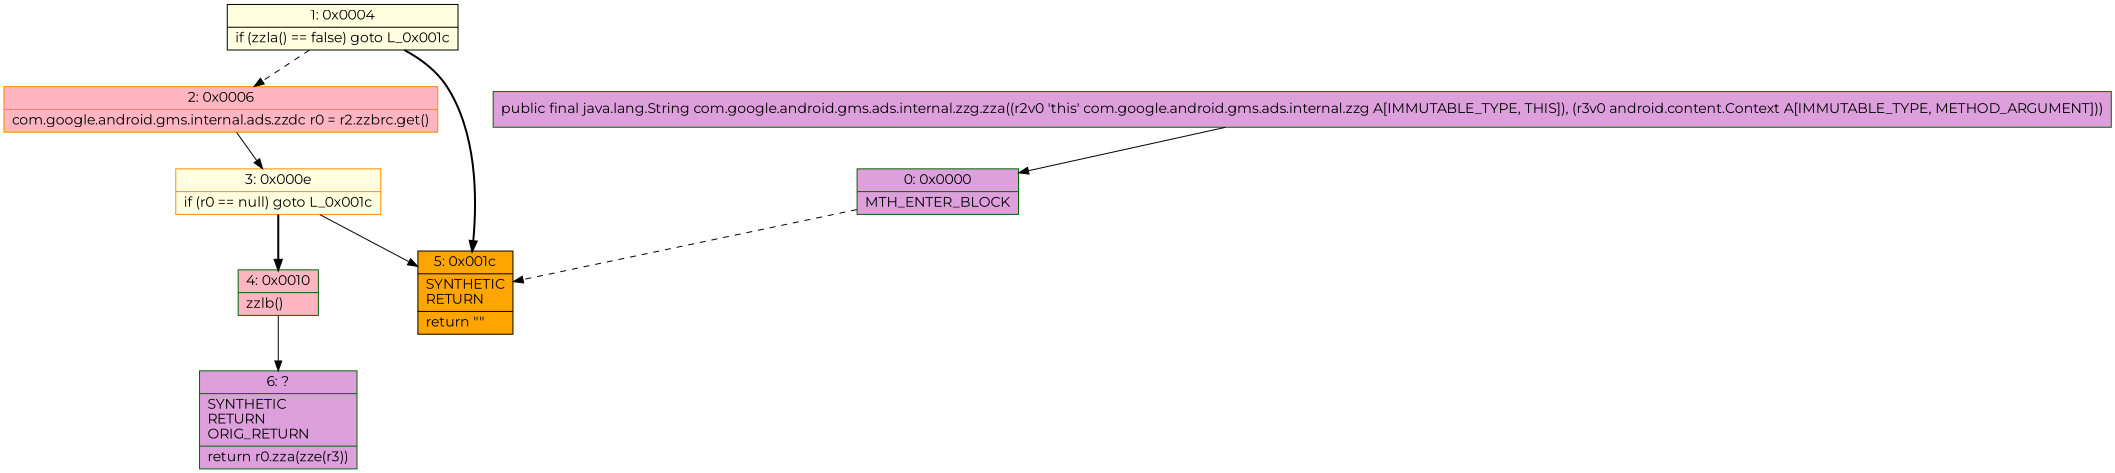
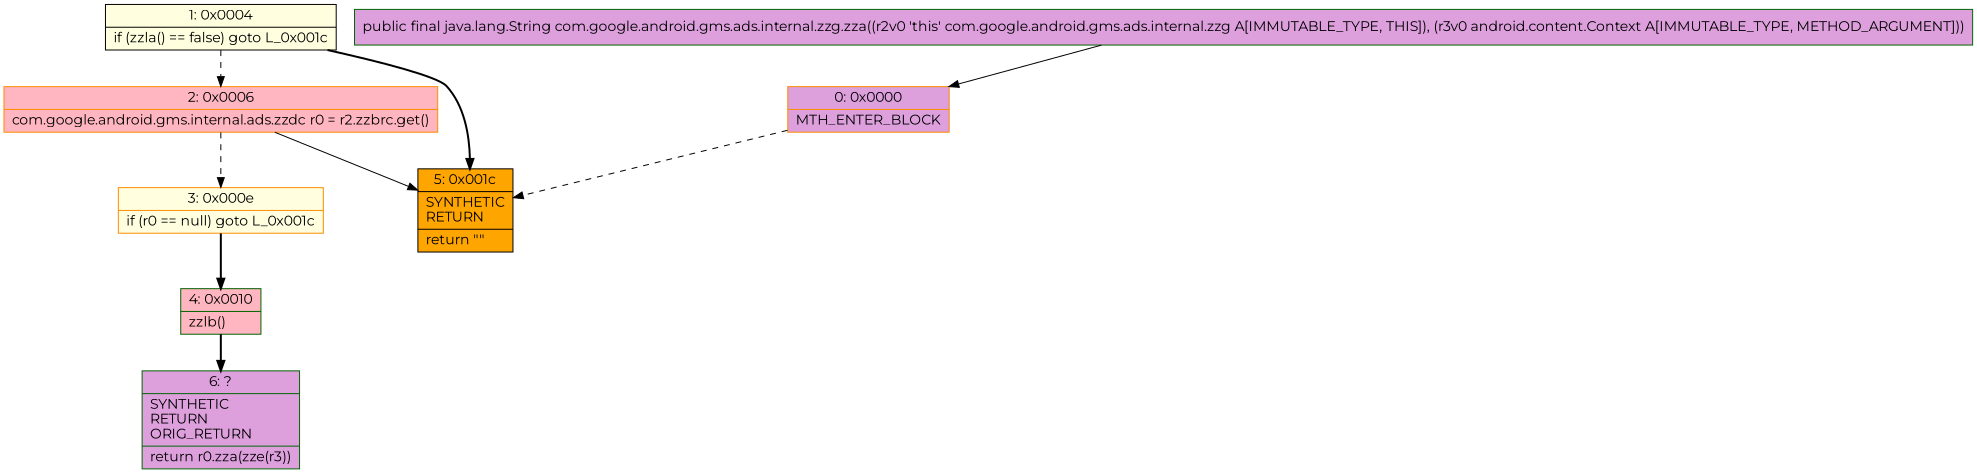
(247, 146) -> (221, 155)
(938, 192) -> (868, 109)
(364, 238) -> (342, 159)
(278, 338) -> (221, 348)
